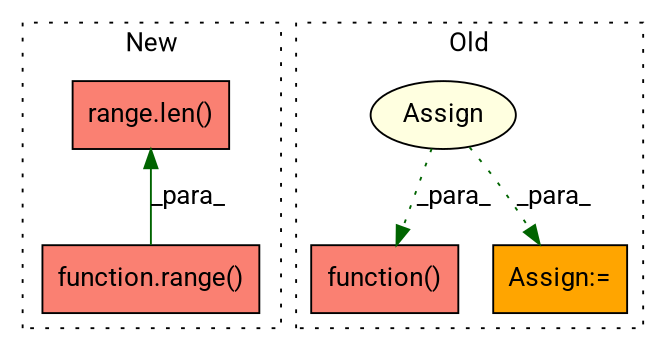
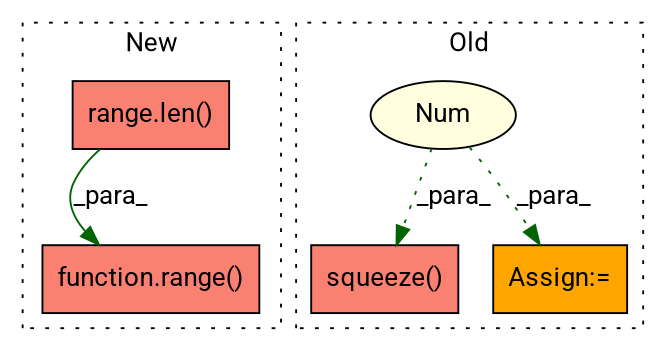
(443, 115) -> (443, 115)
(151, 207) -> (72, 188)
(385, 279) -> (385, 279)
